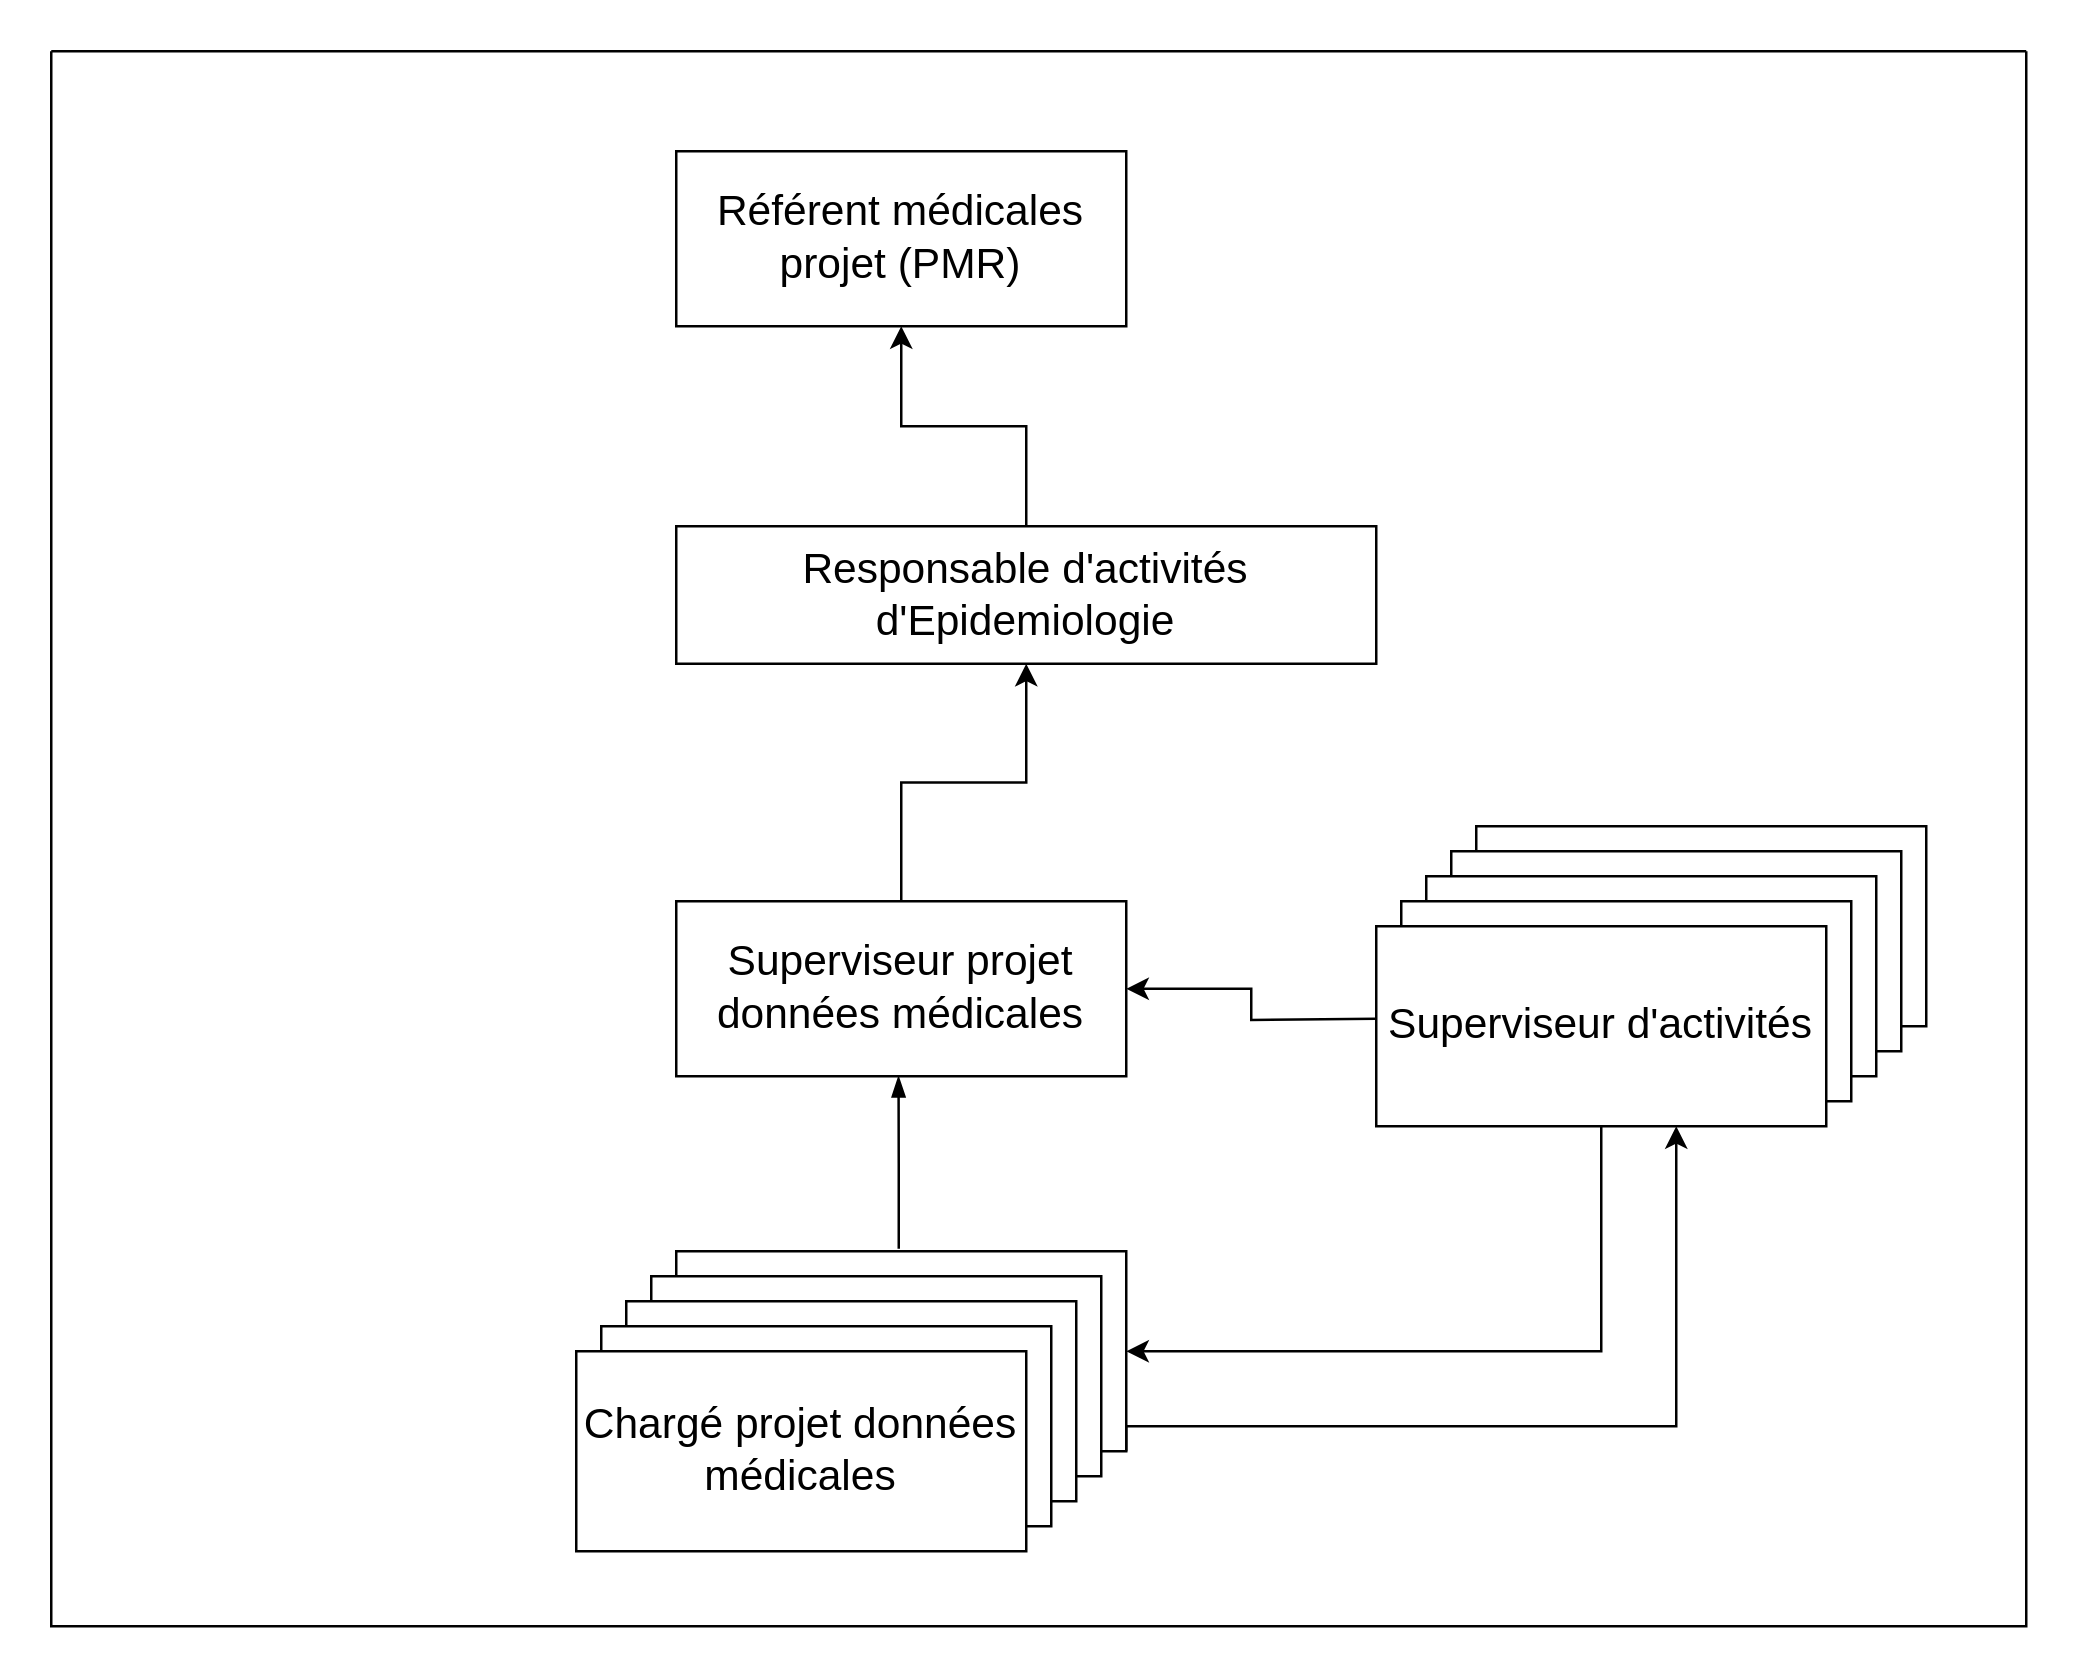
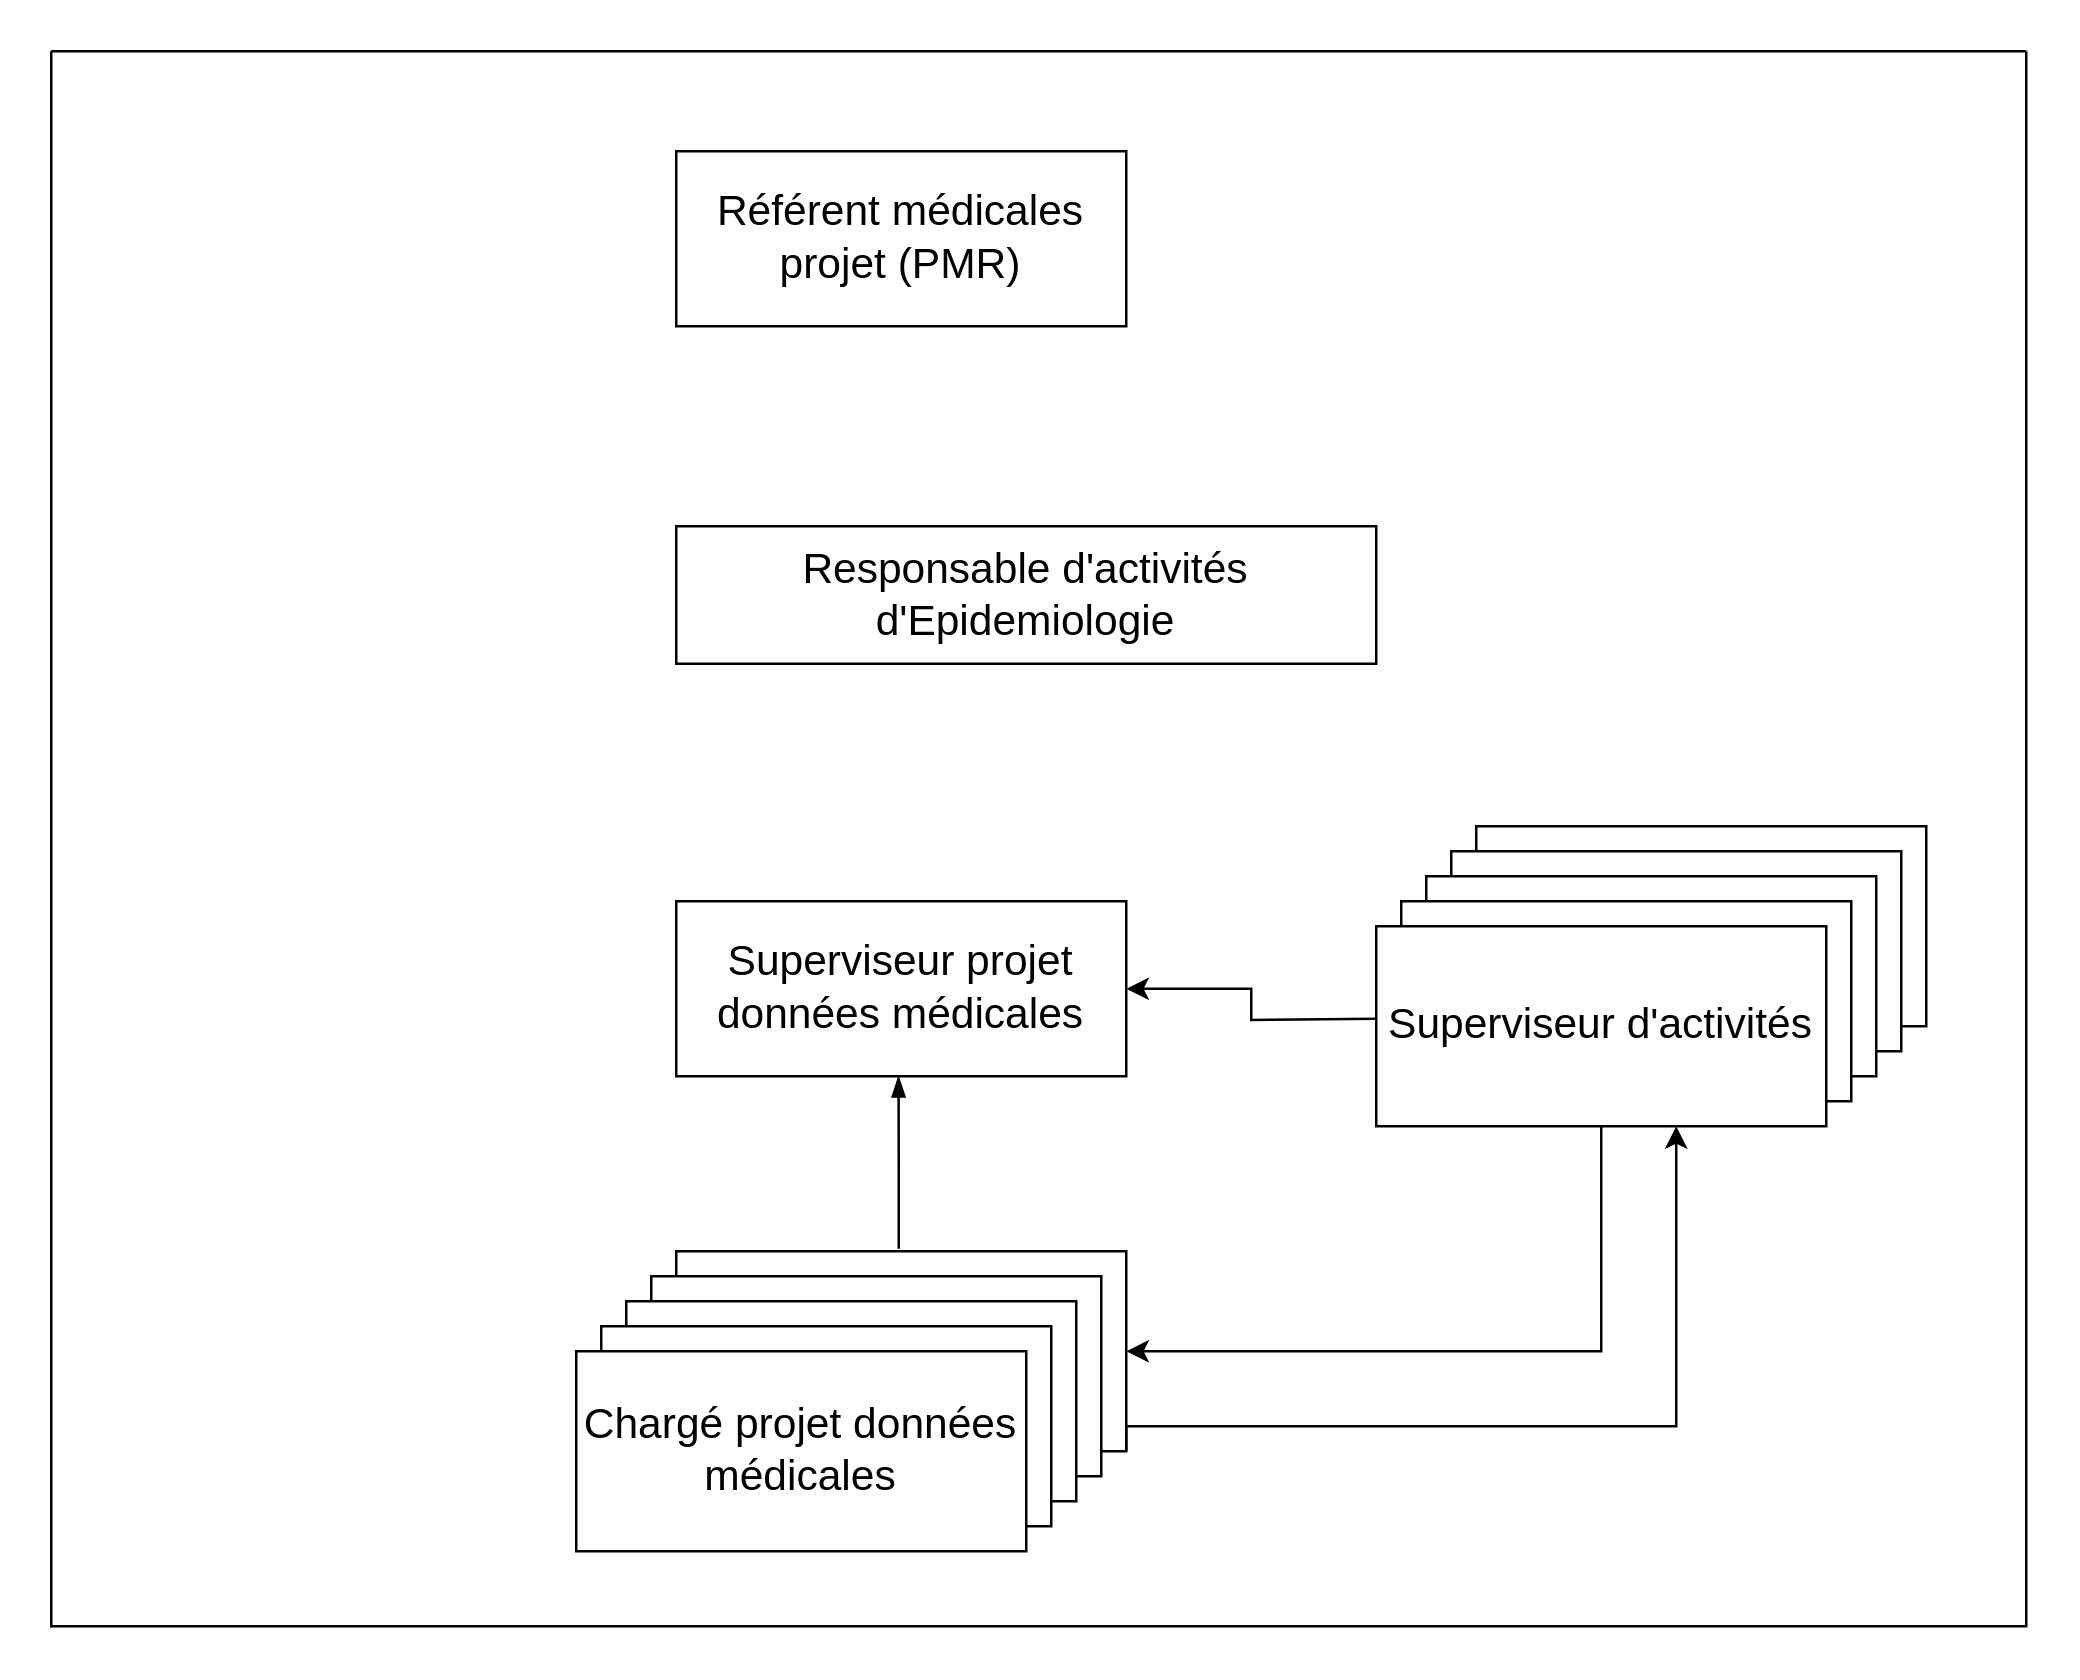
(972, 426) -> none
(955, 783) -> none
